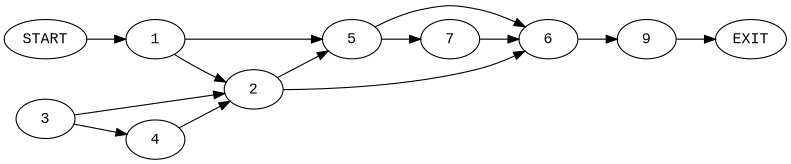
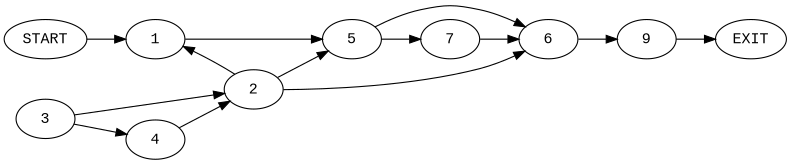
(195, 67) -> (214, 62)
